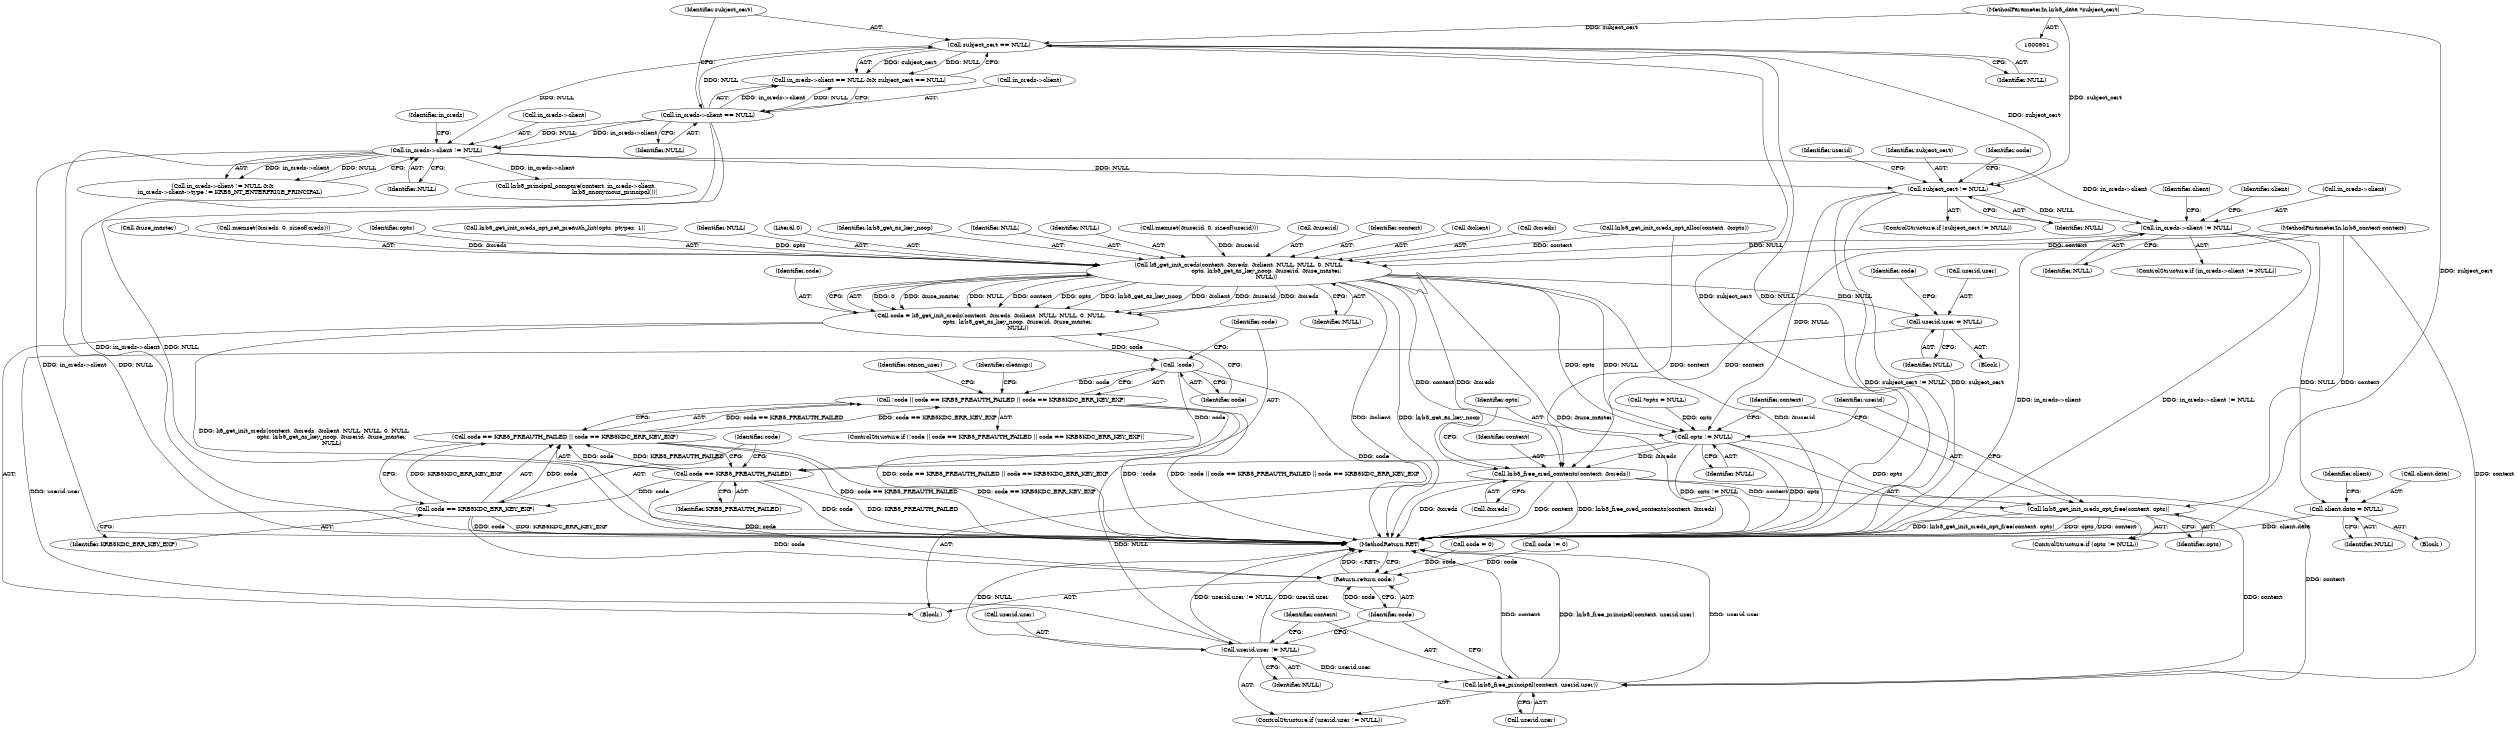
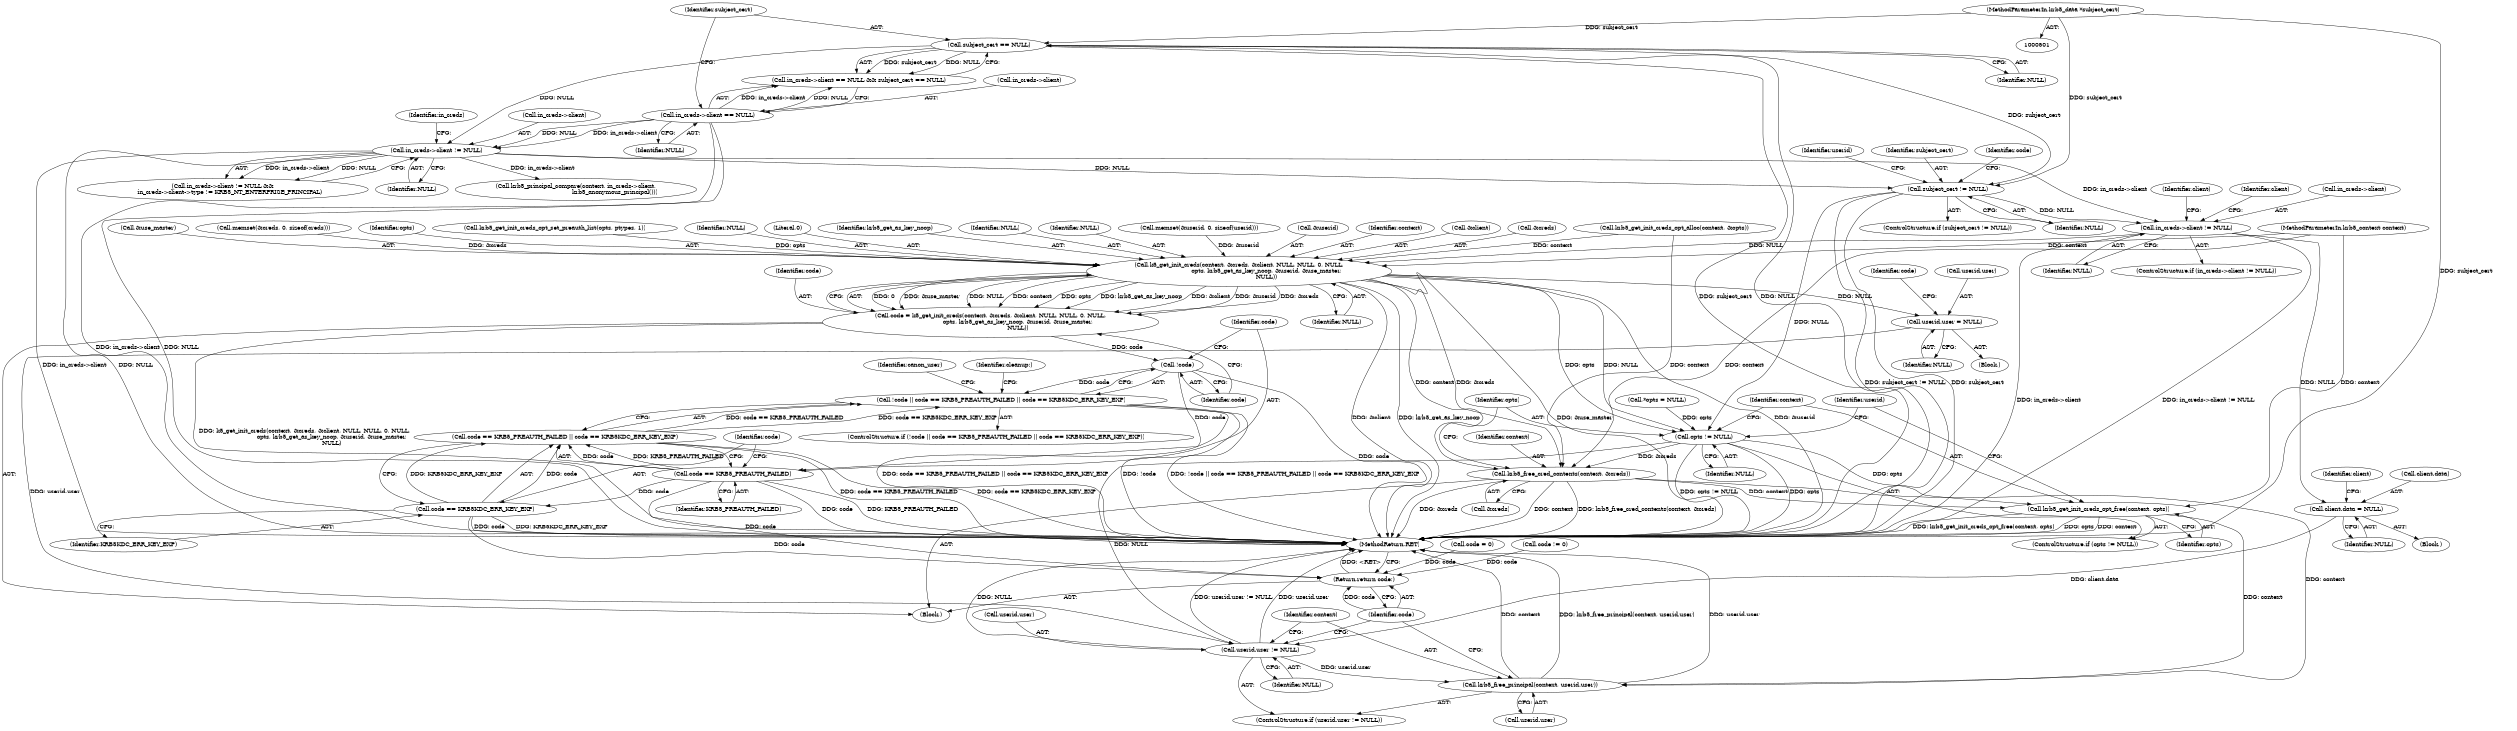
(797, 55) -> none
(1870, 535) -> (1819, 576)
(2282, 672) -> none
